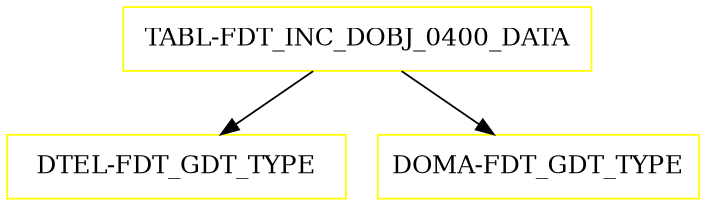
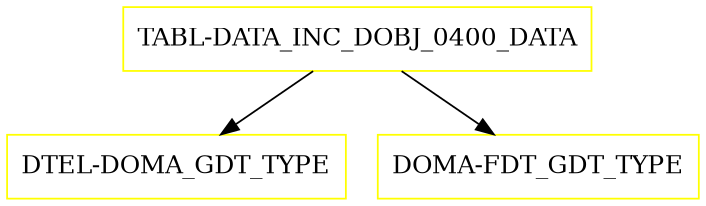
(357, 39) -> (357, 39)
(176, 167) -> (176, 167)
